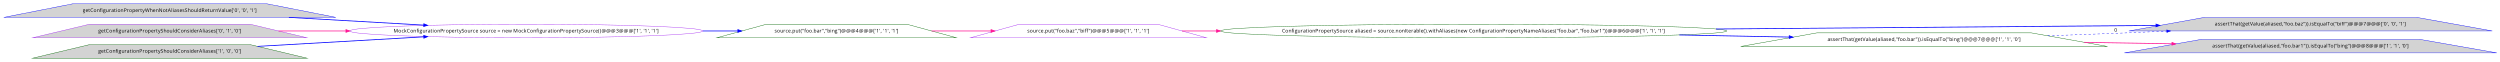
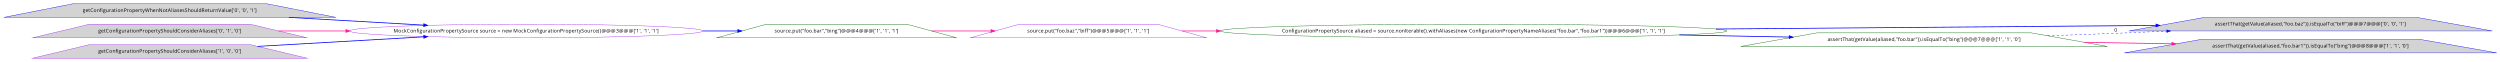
(170, 51) -> (170, 51)
